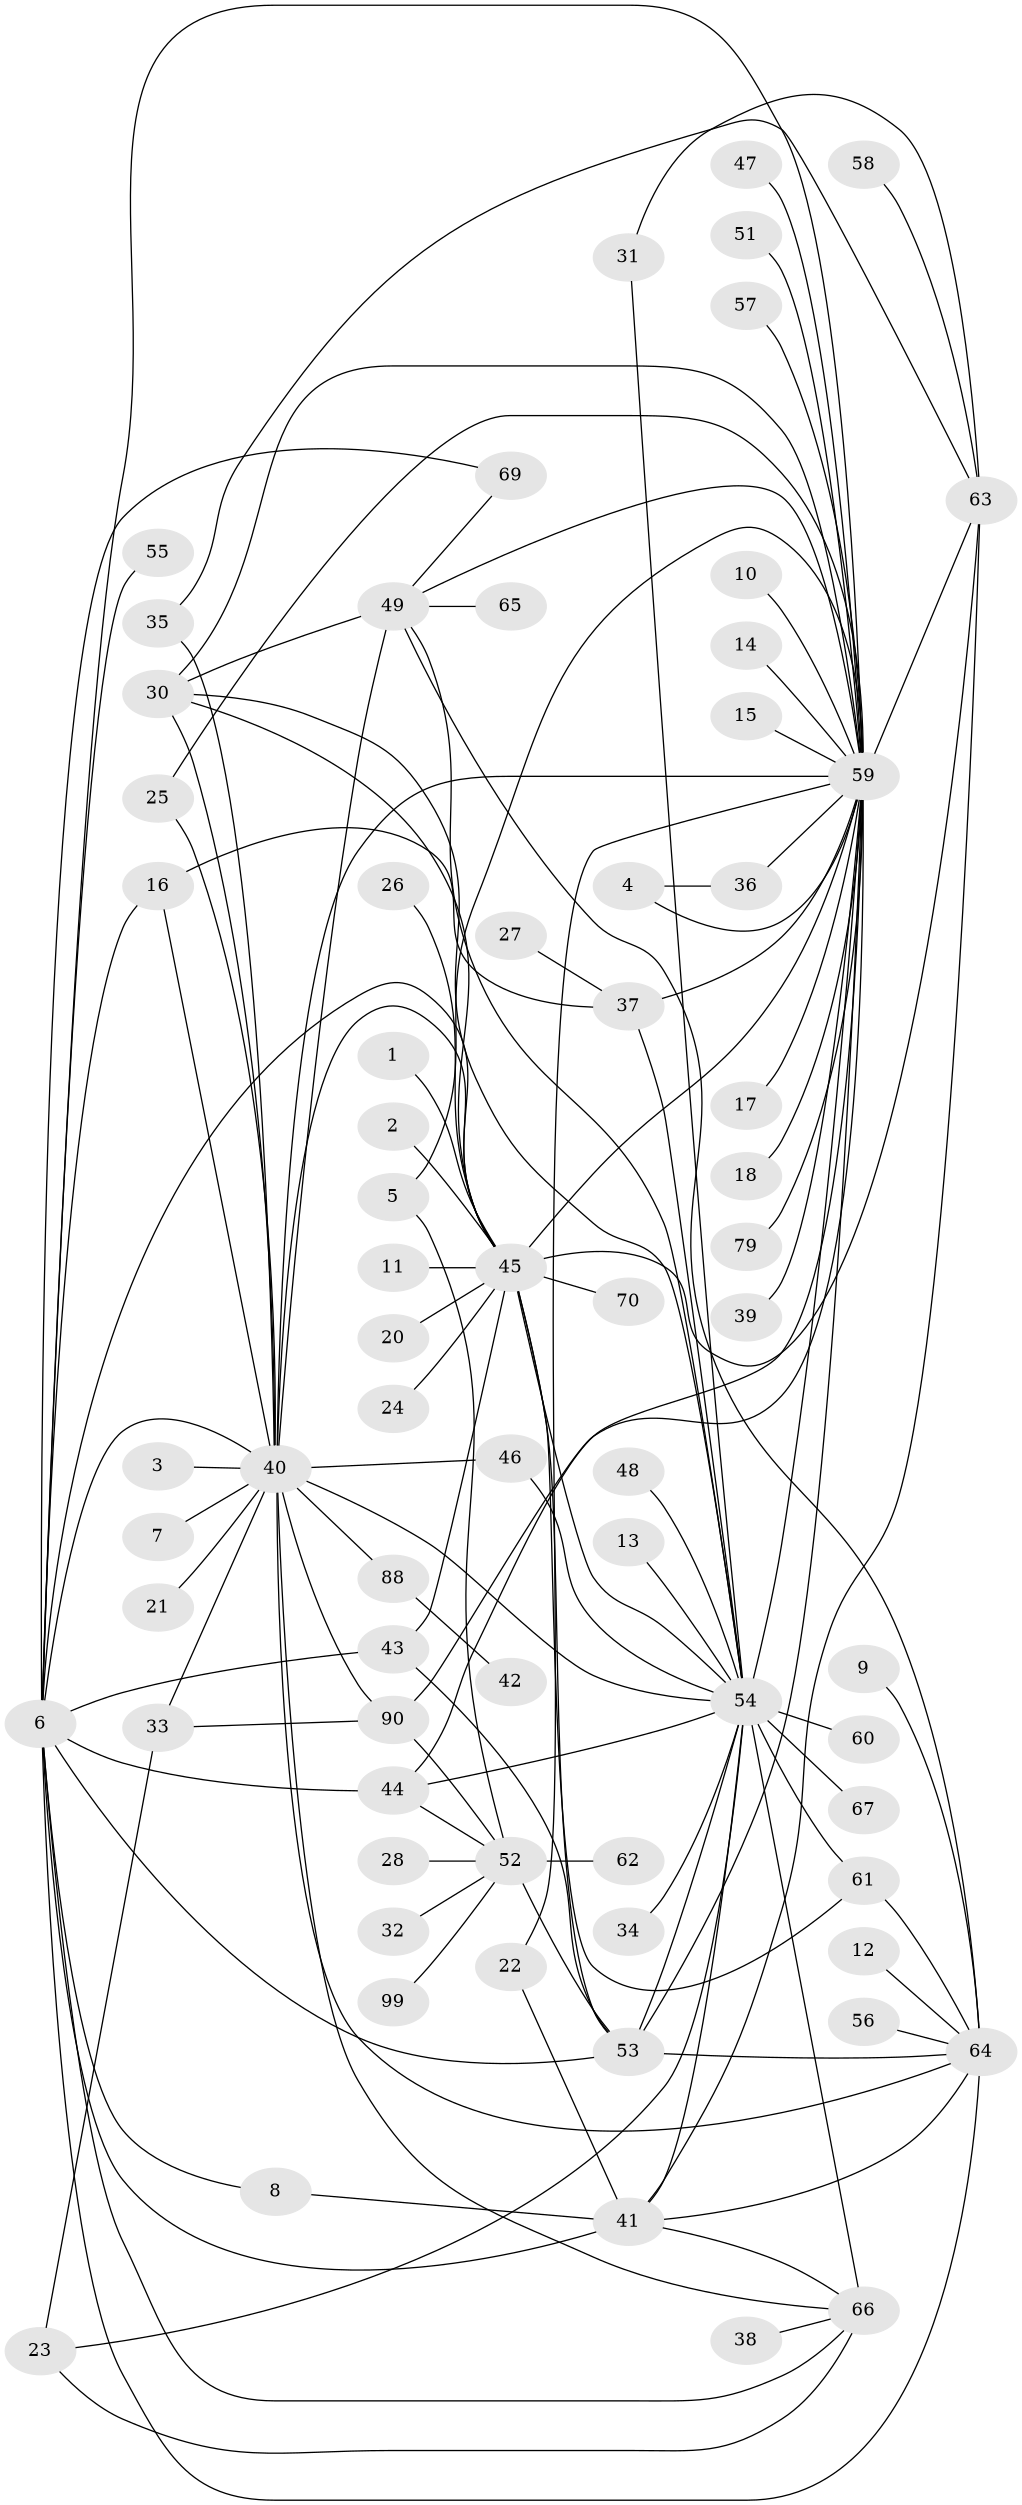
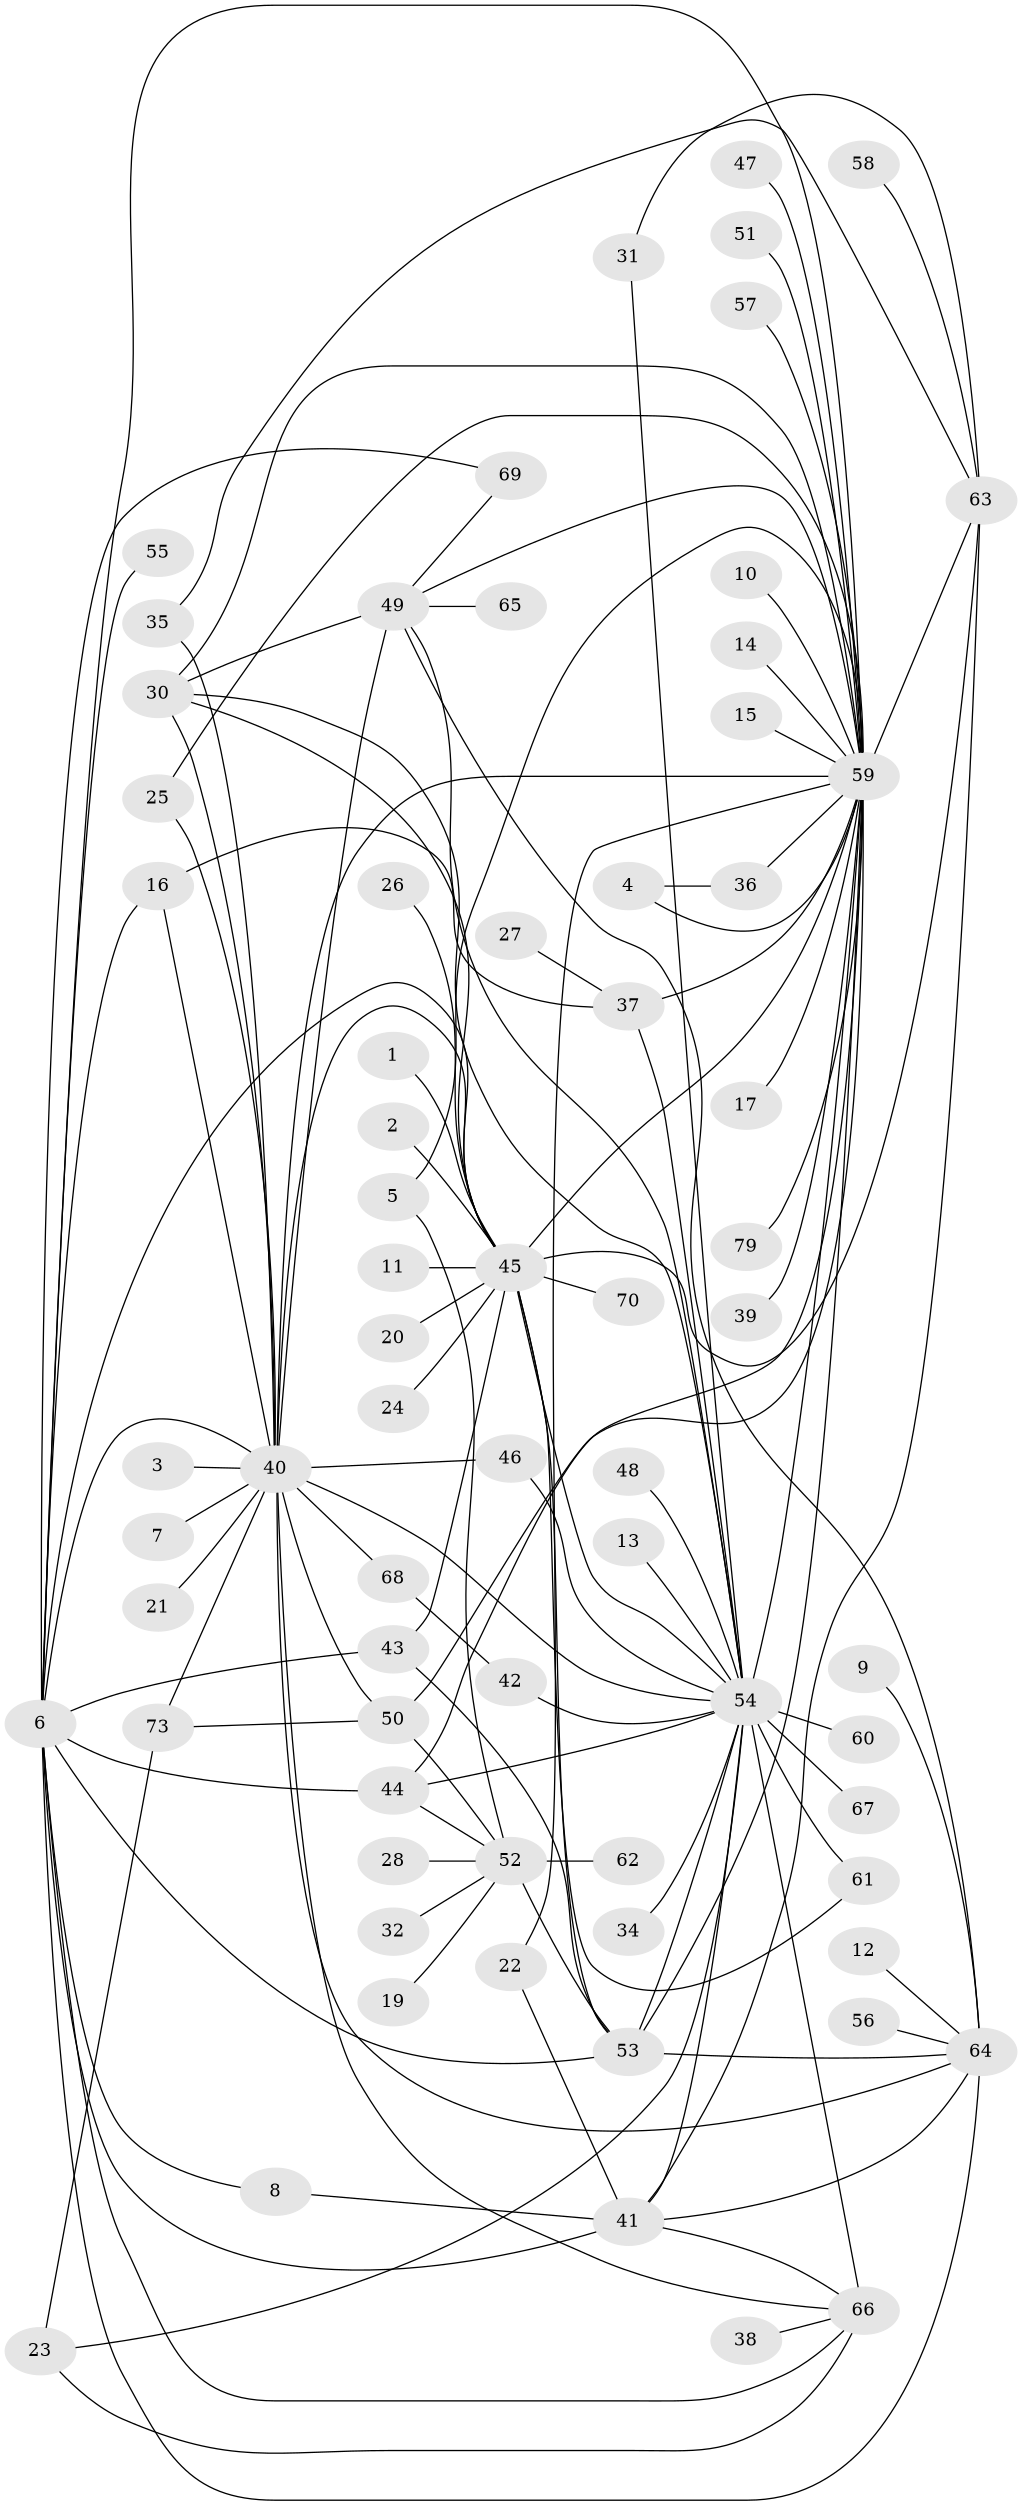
(746, 1176) -> none
(393, 1579) -> (393, 1579)
(393, 1720) -> (393, 1720)
none -> (624, 1724)
(158, 1728) -> (158, 1728)
(931, 1962) -> none
(393, 2002) -> (393, 2002)
